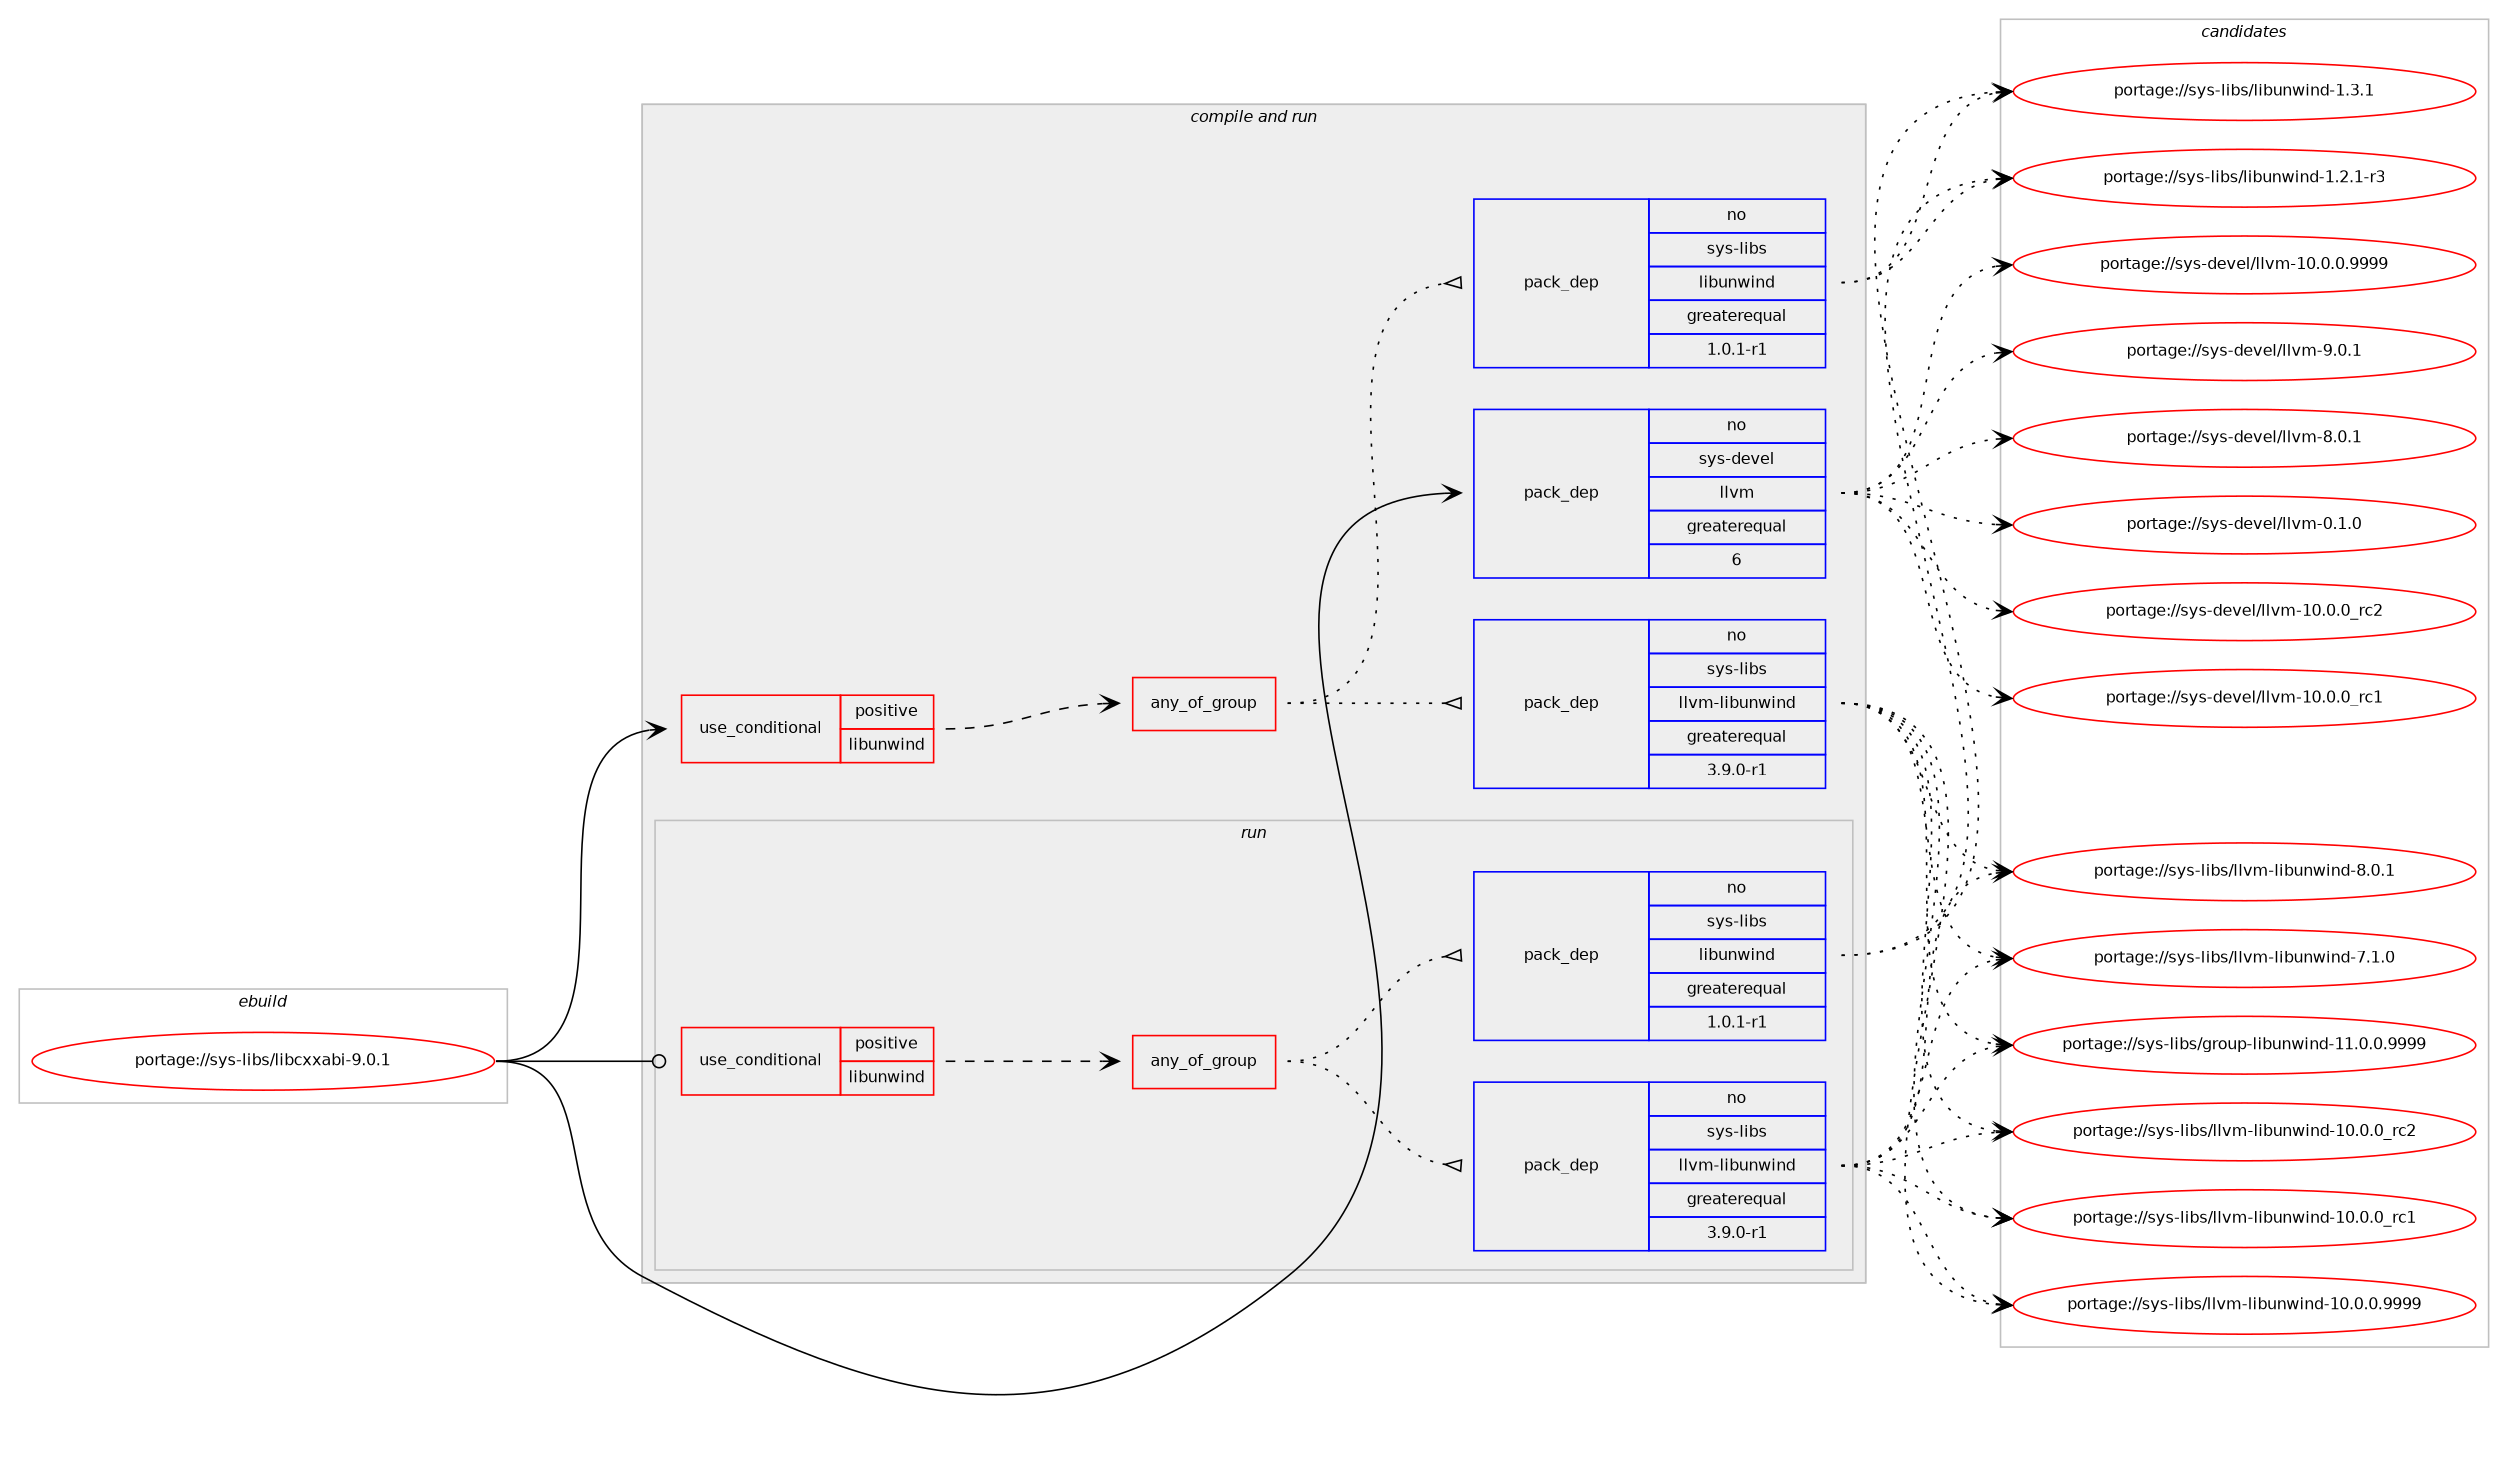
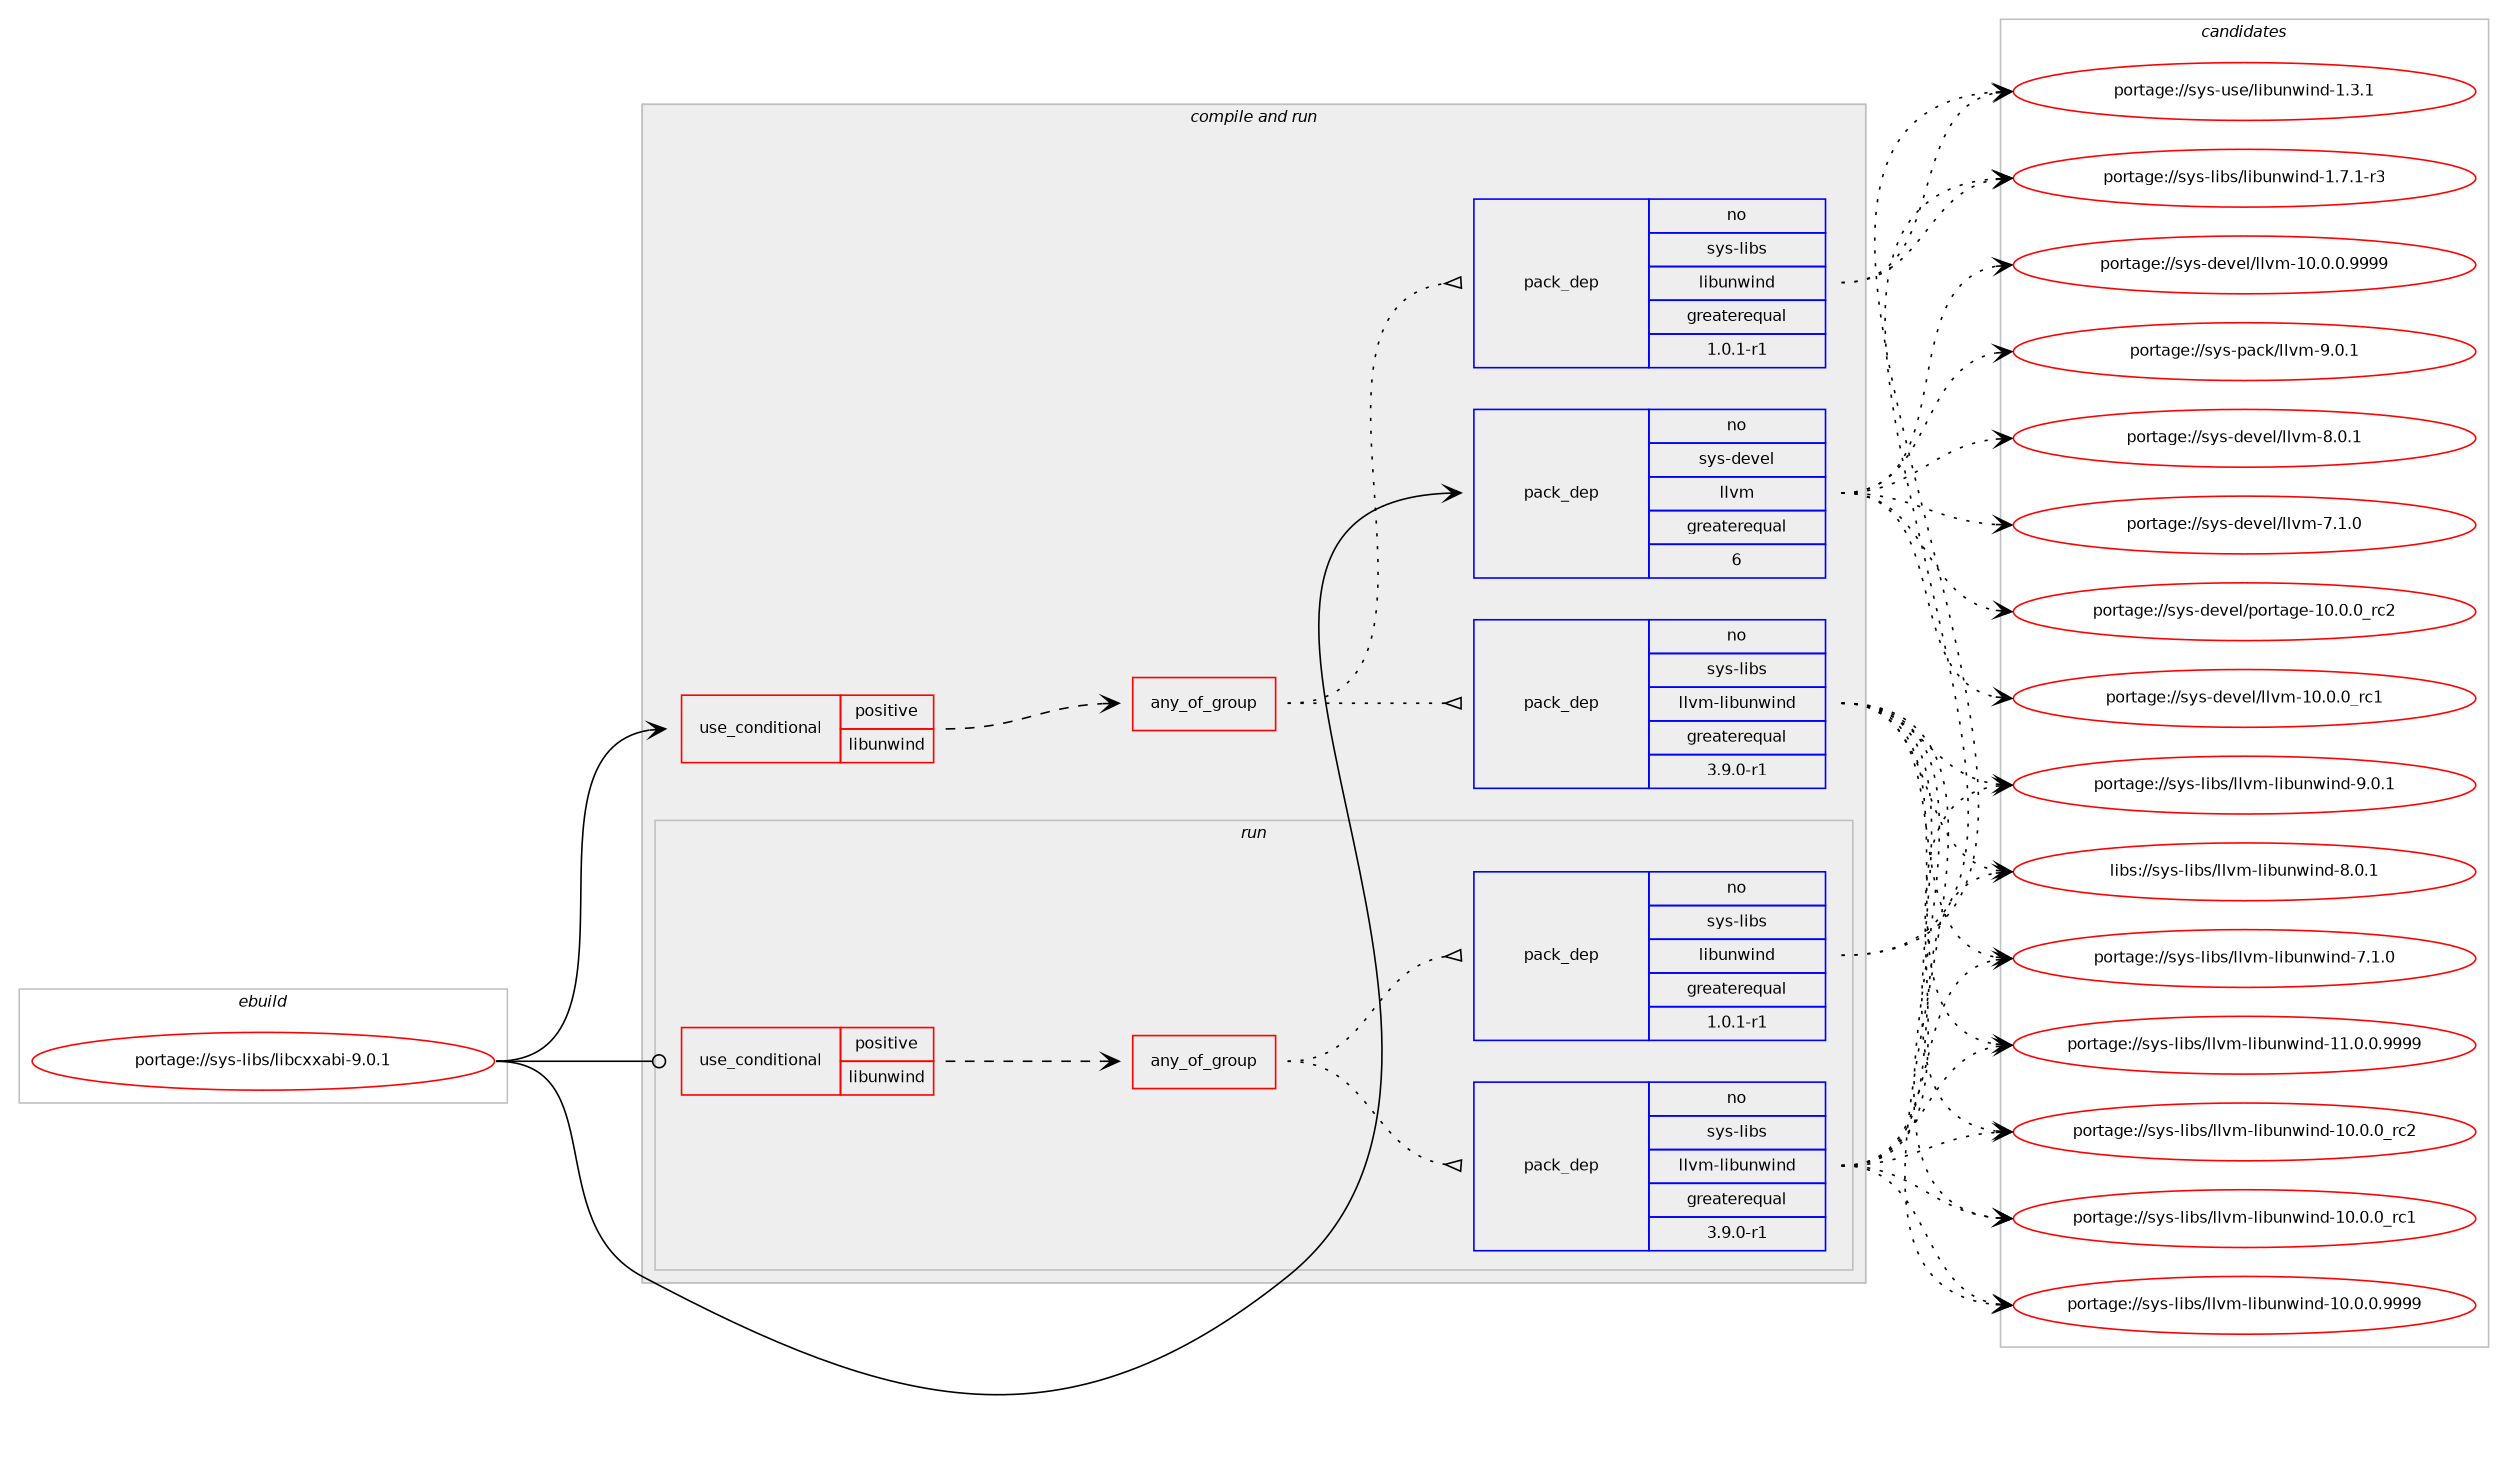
(2245, 92) -> (2245, 92)
(2245, 178) -> (2245, 178)
(2245, 352) -> (2245, 352)
(2245, 525) -> (2245, 525)
(2245, 612) -> (2245, 612)
none -> (2245, 785)
(2245, 872) -> (2245, 872)
(2245, 1045) -> (2245, 1045)
